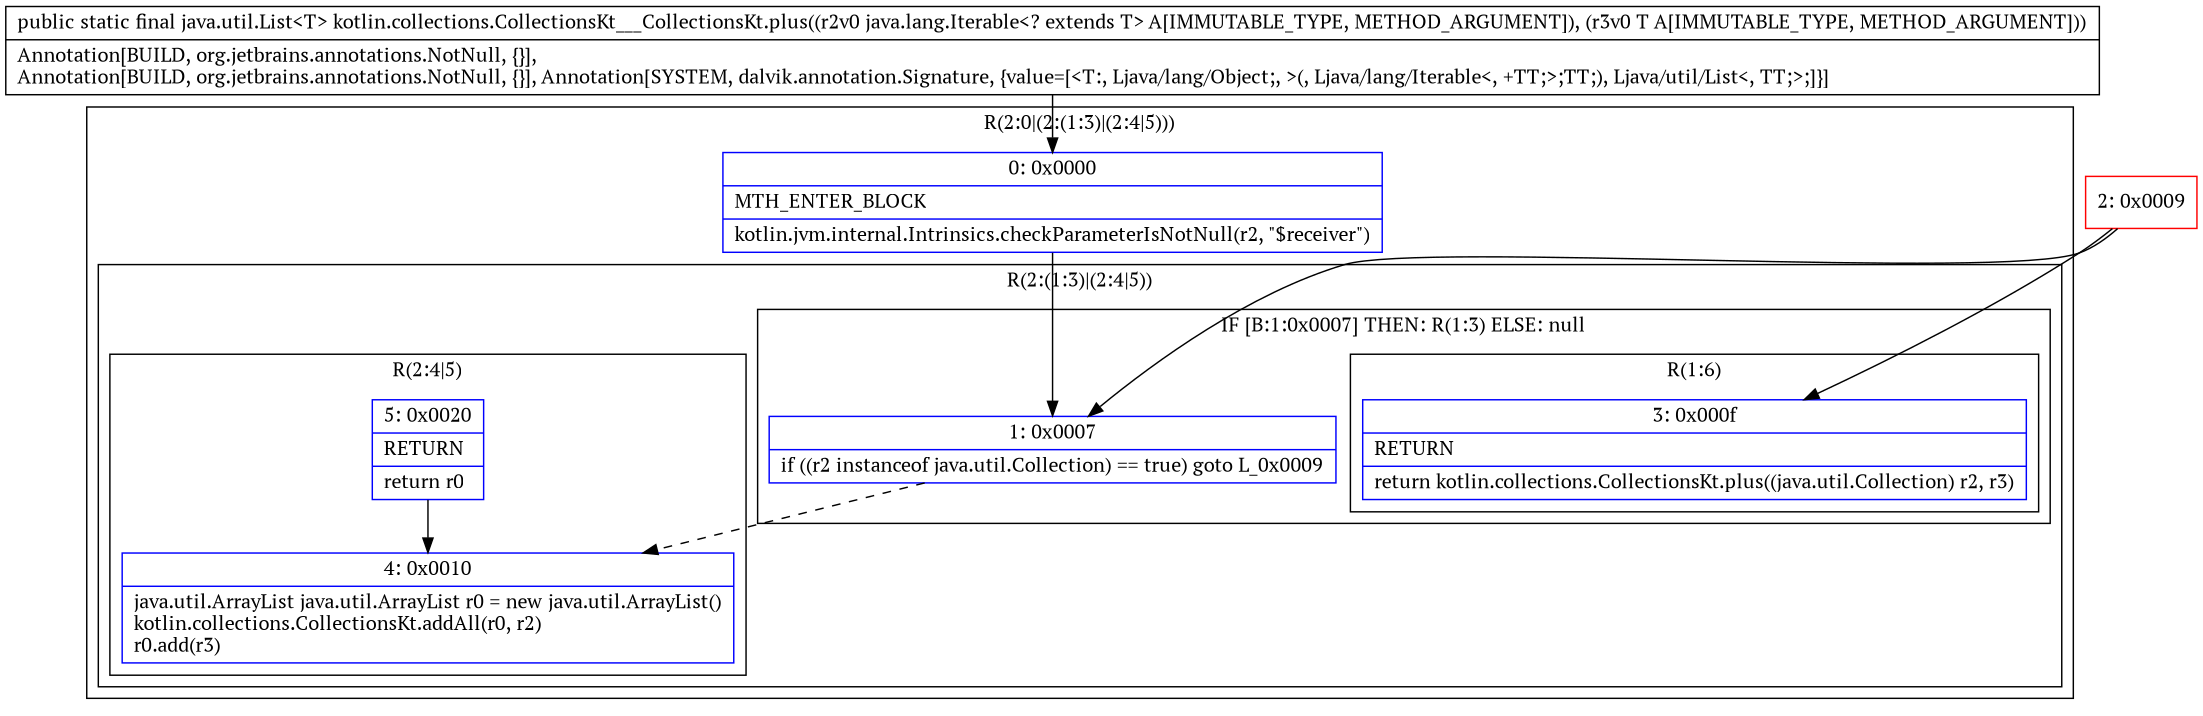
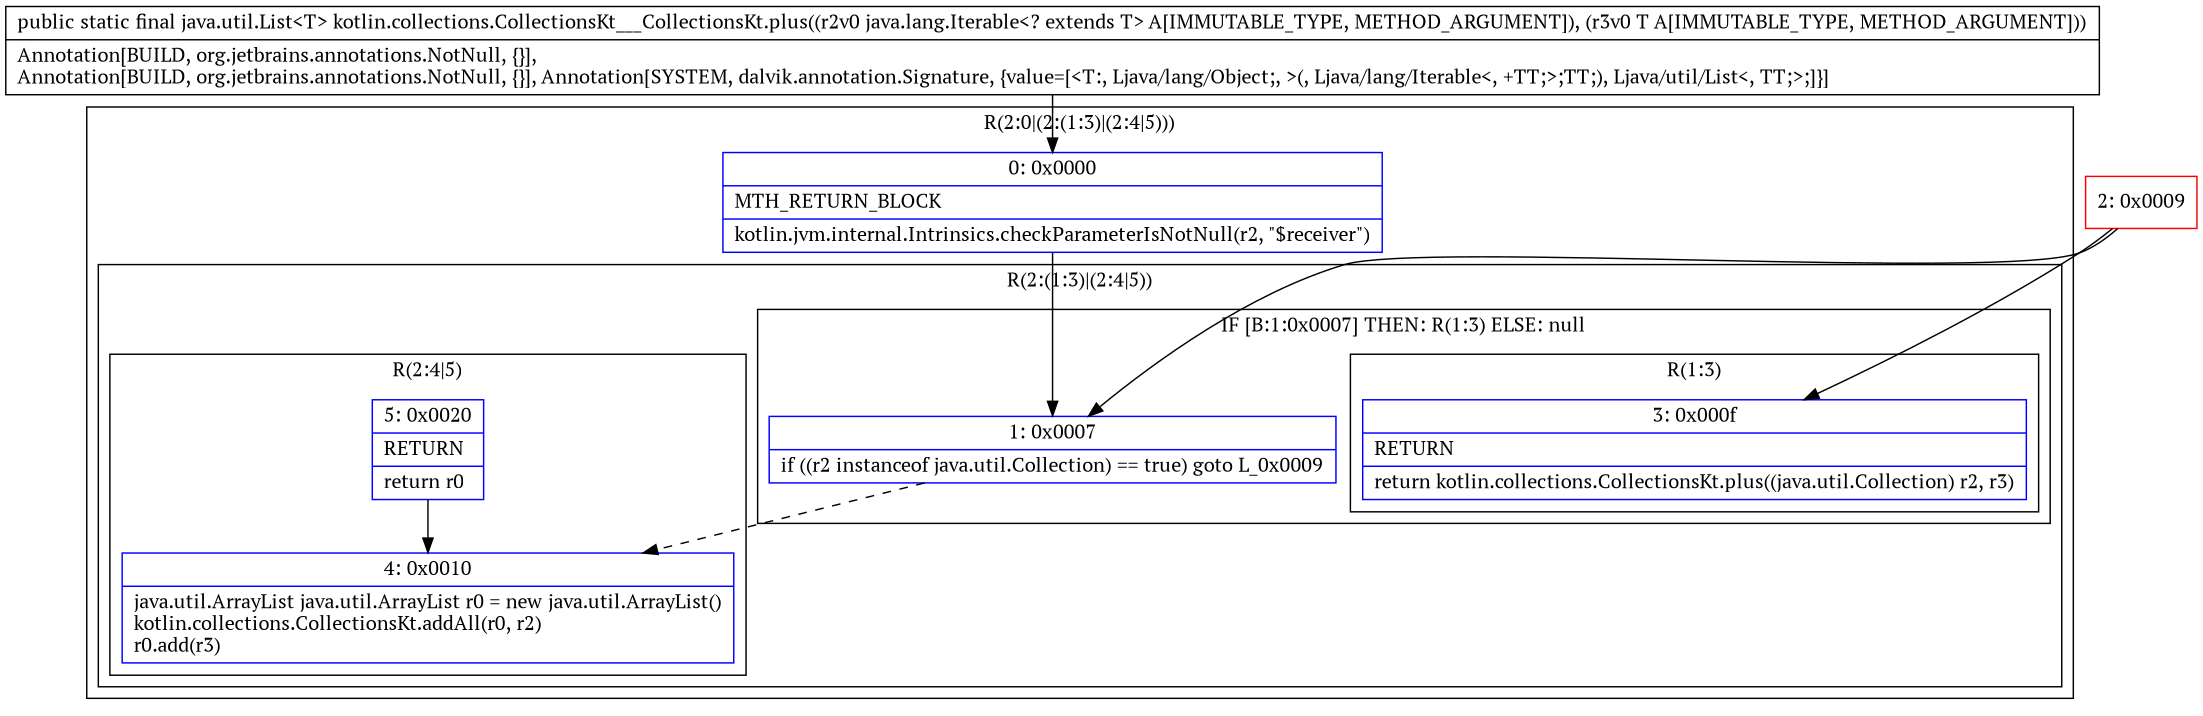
(831, 202) -> (839, 202)
(1695, 371) -> (1695, 371)
